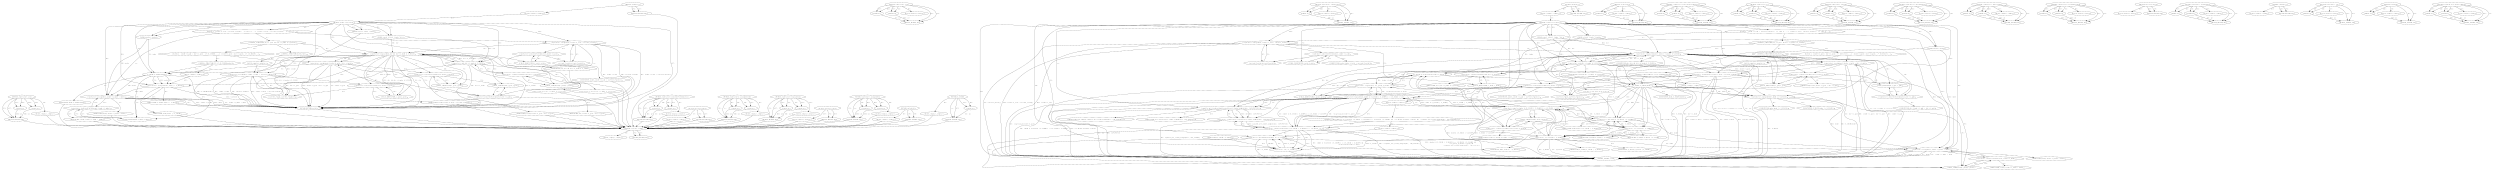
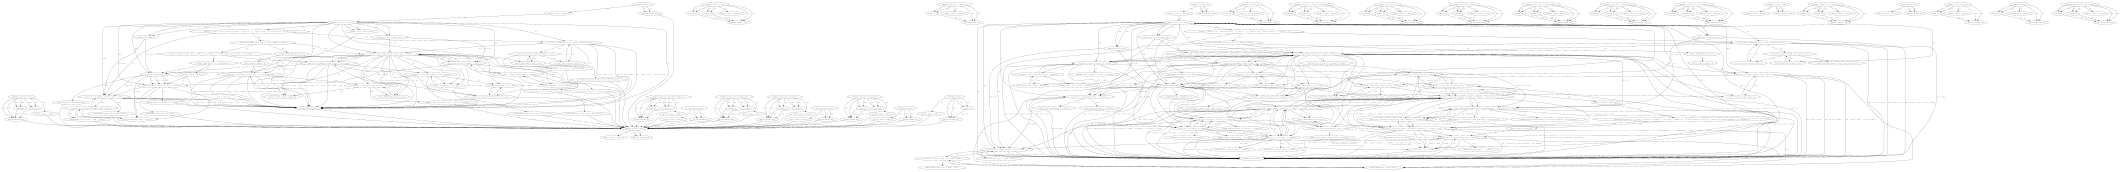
(1588, 124) -> (1232, 124)
(1548, 126) -> (1341, 125)
